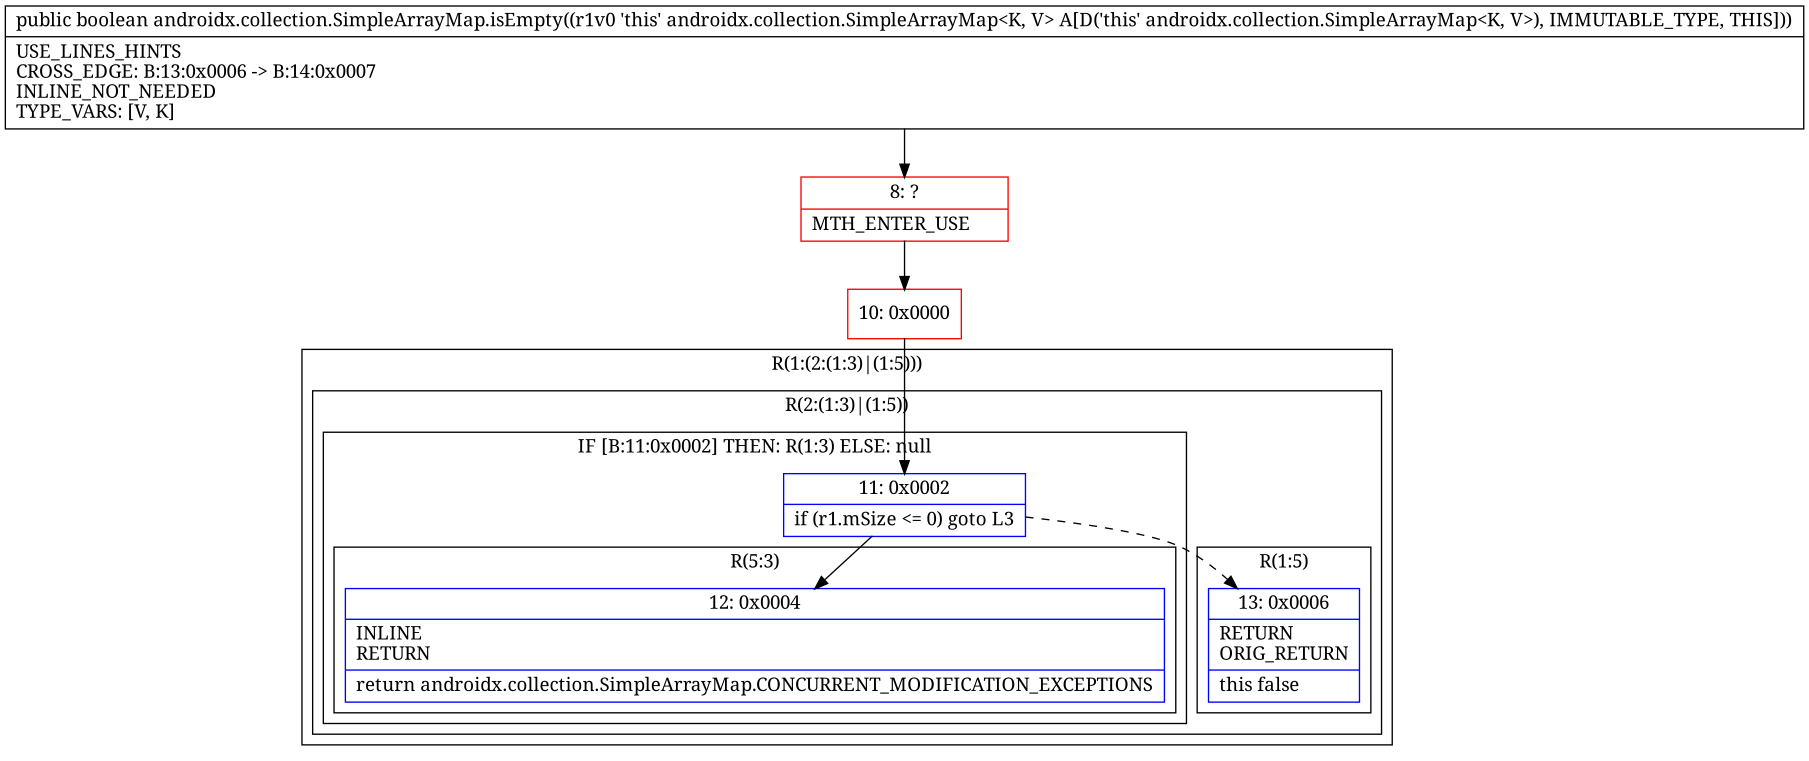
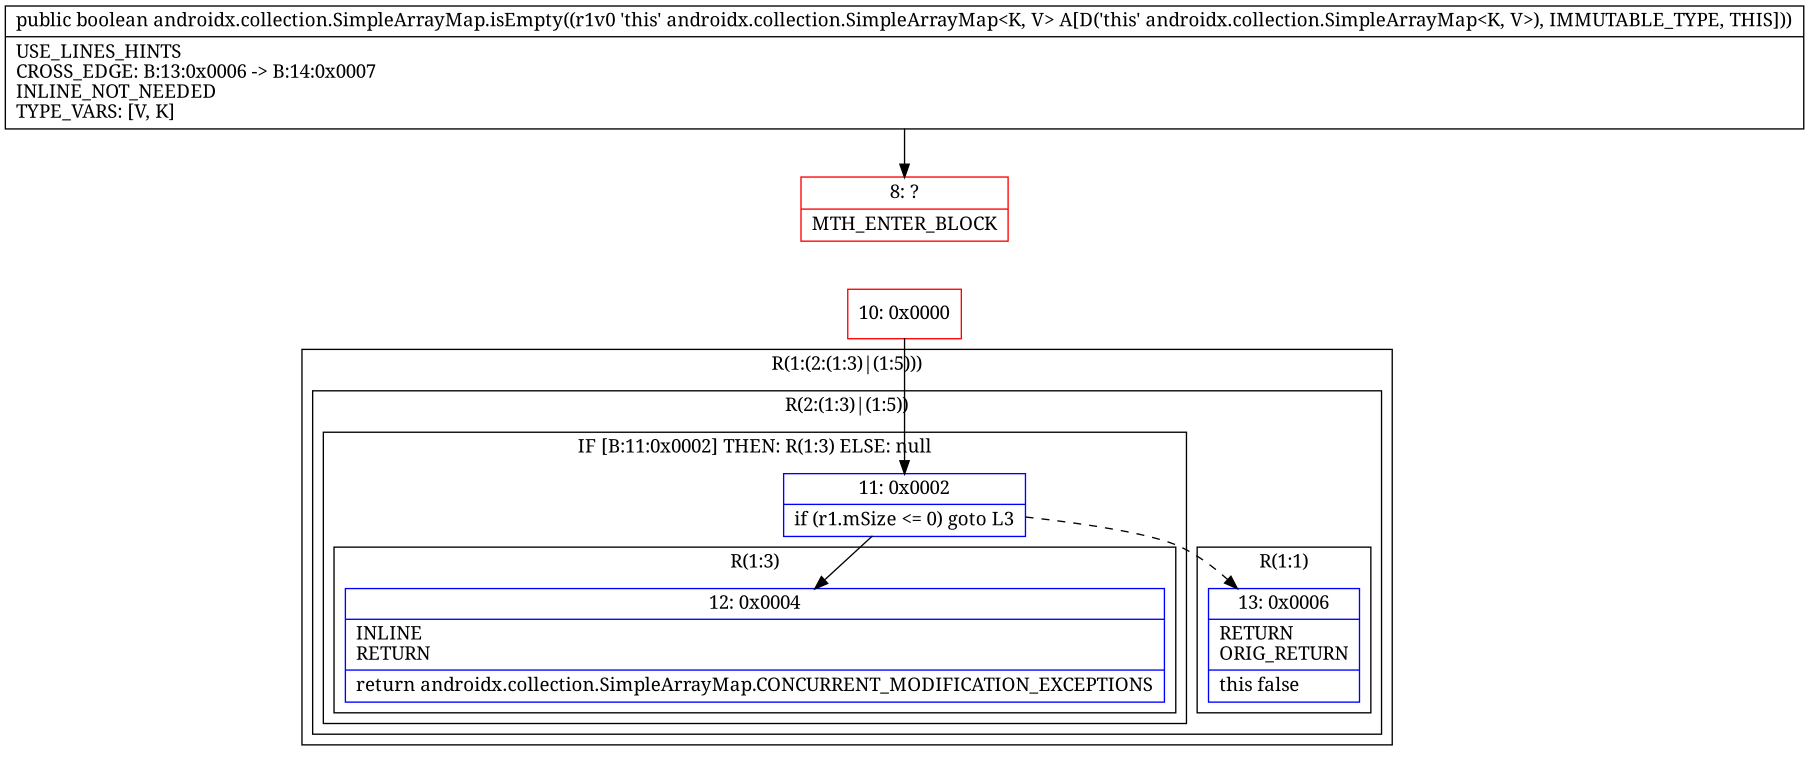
(891, 224) -> (905, 224)
(905, 258) -> none
(755, 563) -> (755, 563)
(1284, 563) -> (1284, 563)
